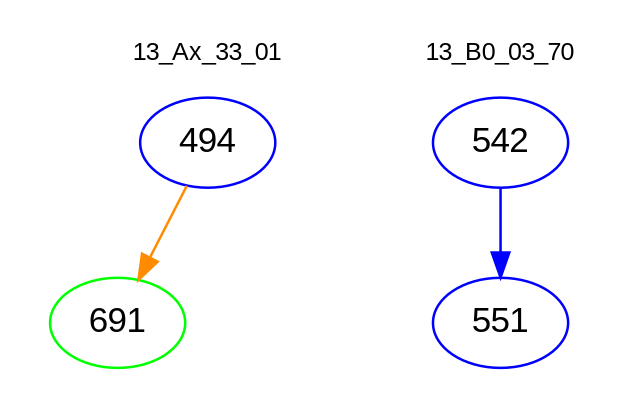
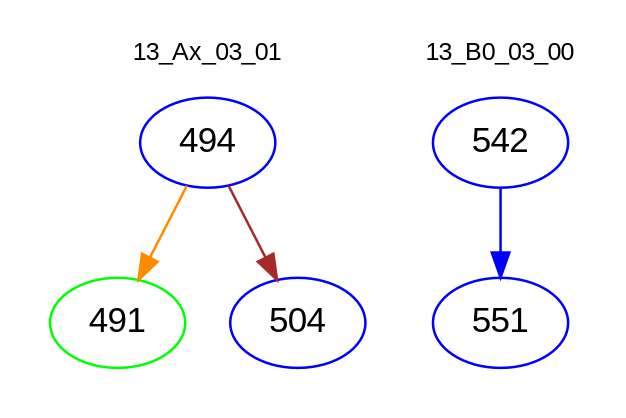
(208, 54) -> (208, 54)
(501, 54) -> (501, 54)
(118, 323) -> (118, 323)
none -> (298, 323)
